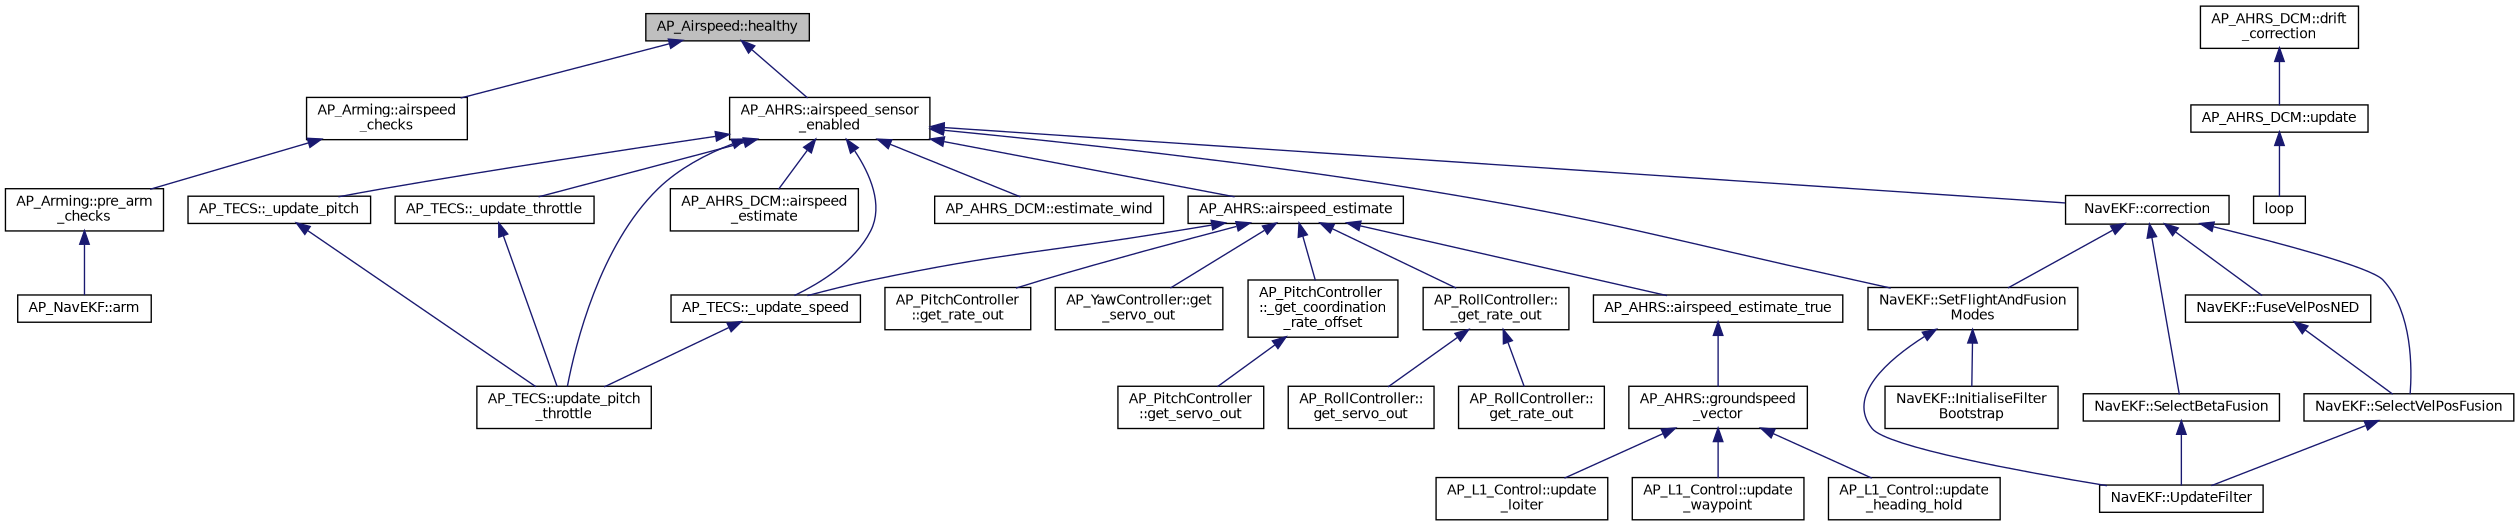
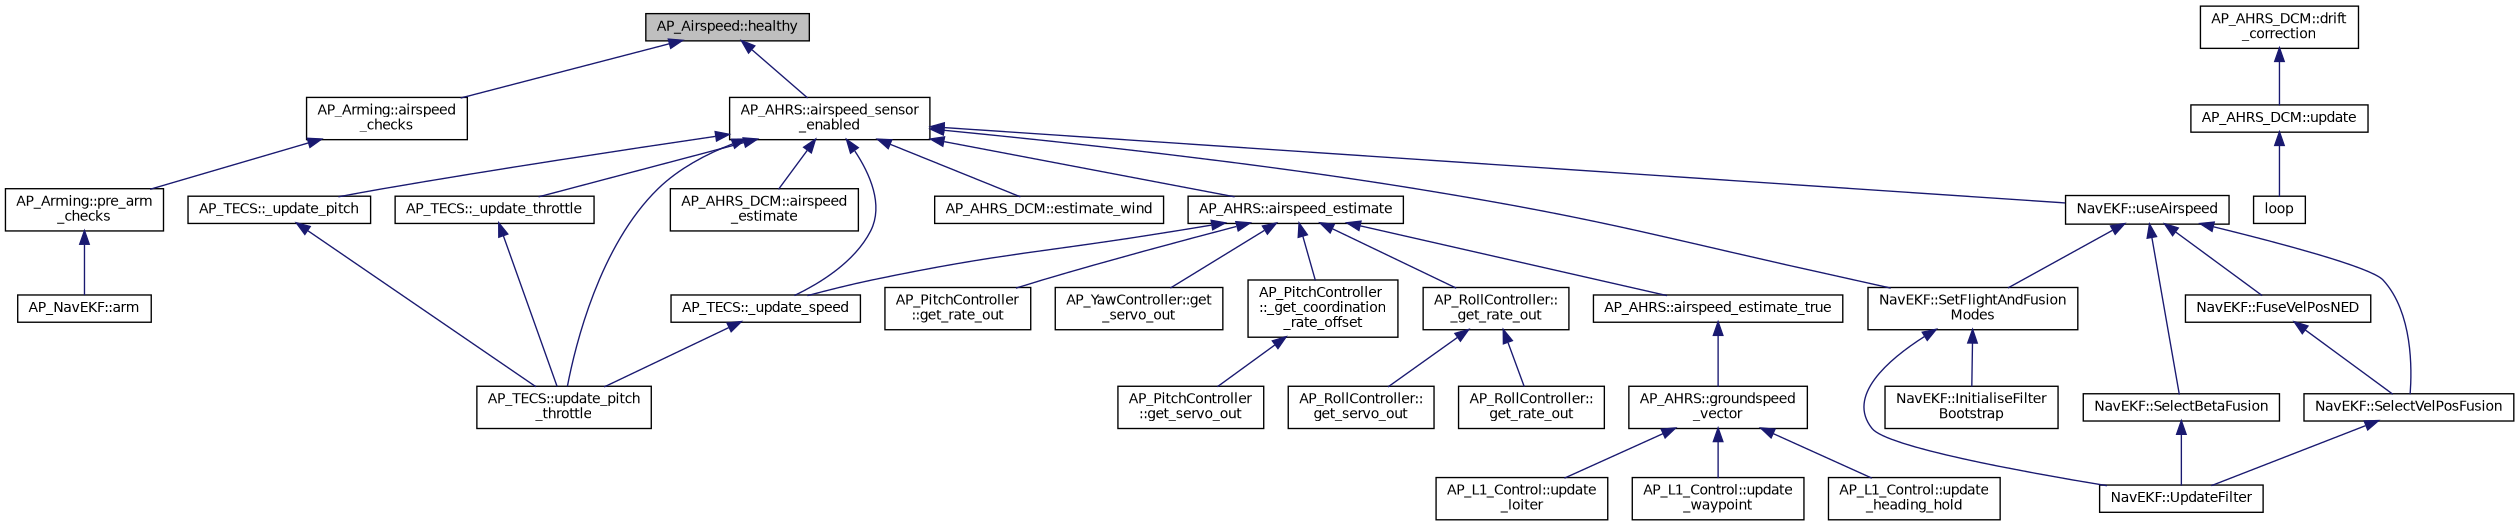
(2147, 210) -> (2147, 210)
